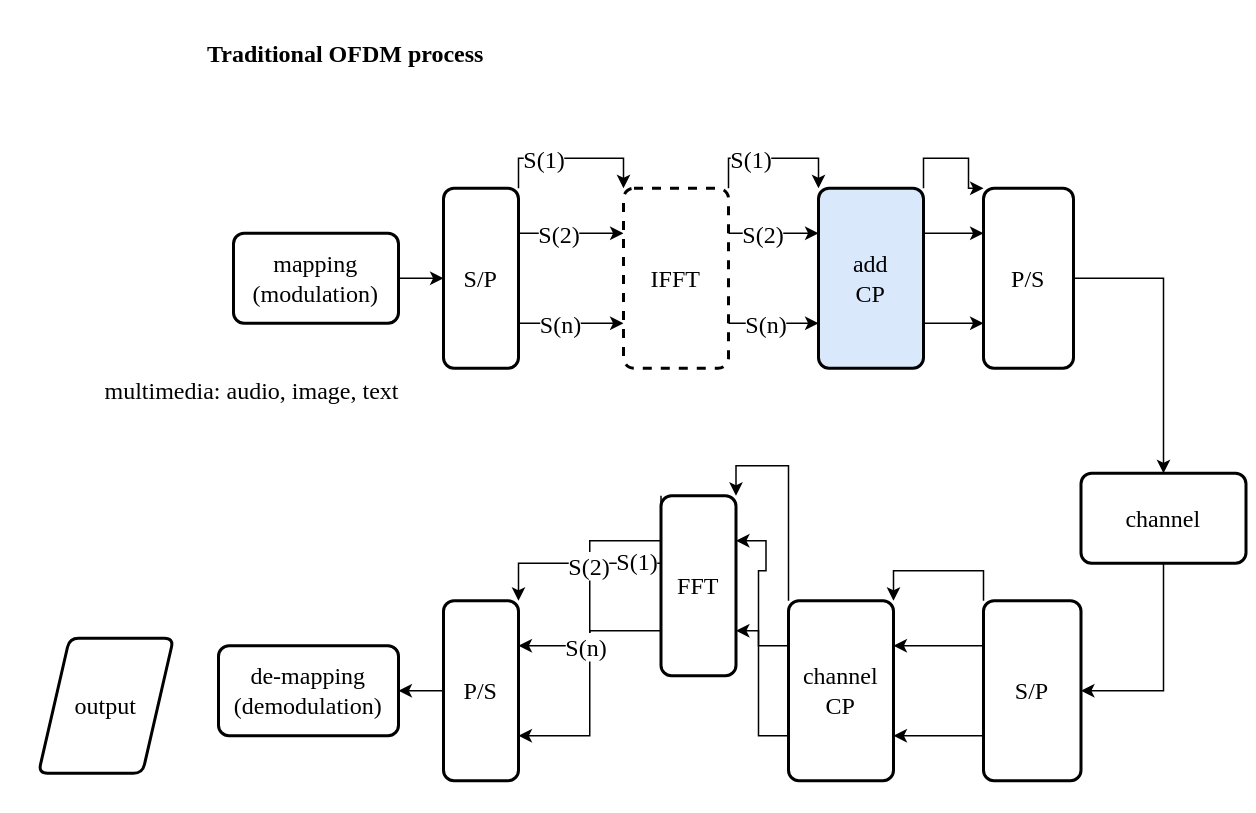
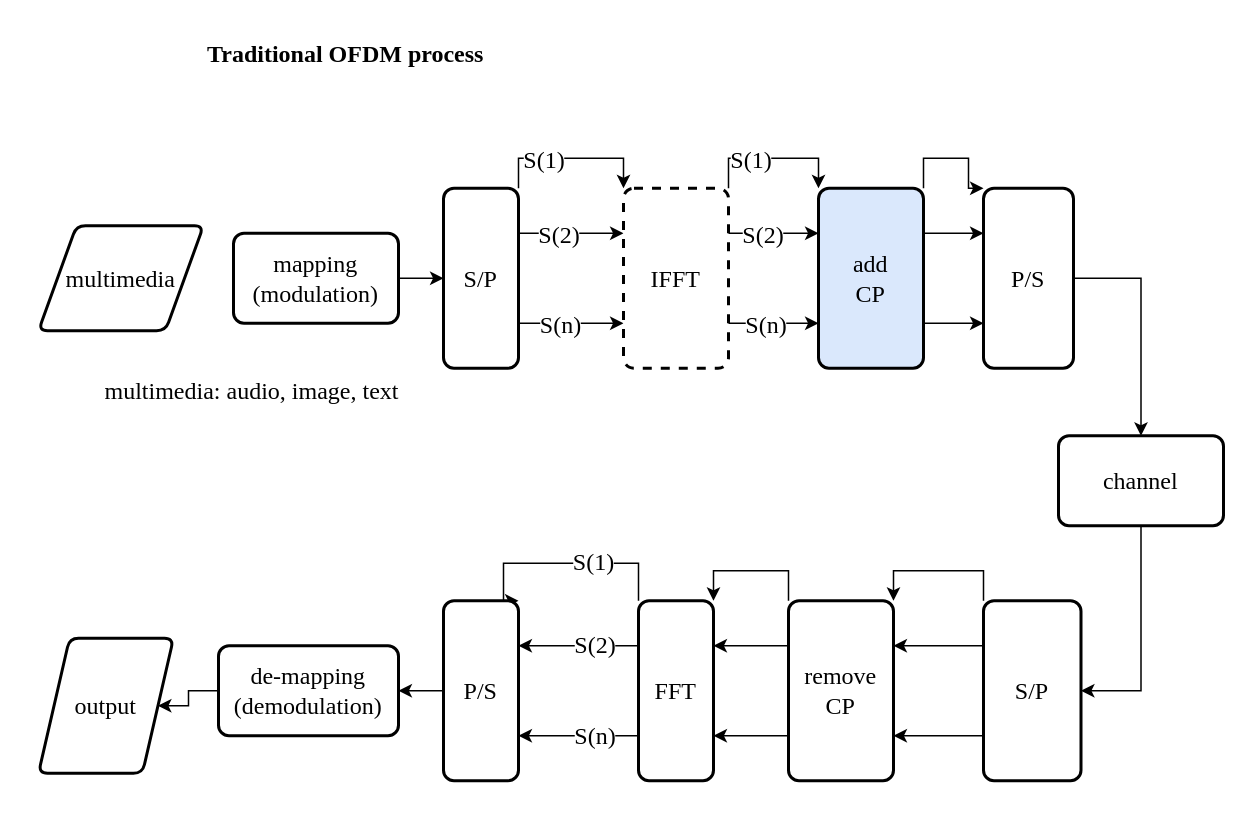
none -> (121, 278)
(1163, 518) -> (1141, 481)
(698, 586) -> (676, 691)
(841, 691) -> (841, 691)
none -> (188, 693)
